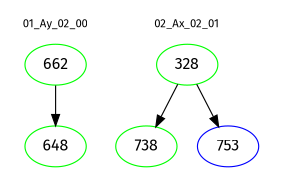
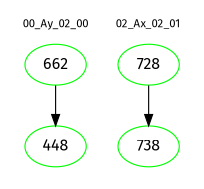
(56, 24) -> (56, 24)
(187, 65) -> (149, 65)
(56, 146) -> (56, 146)
(228, 146) -> none
